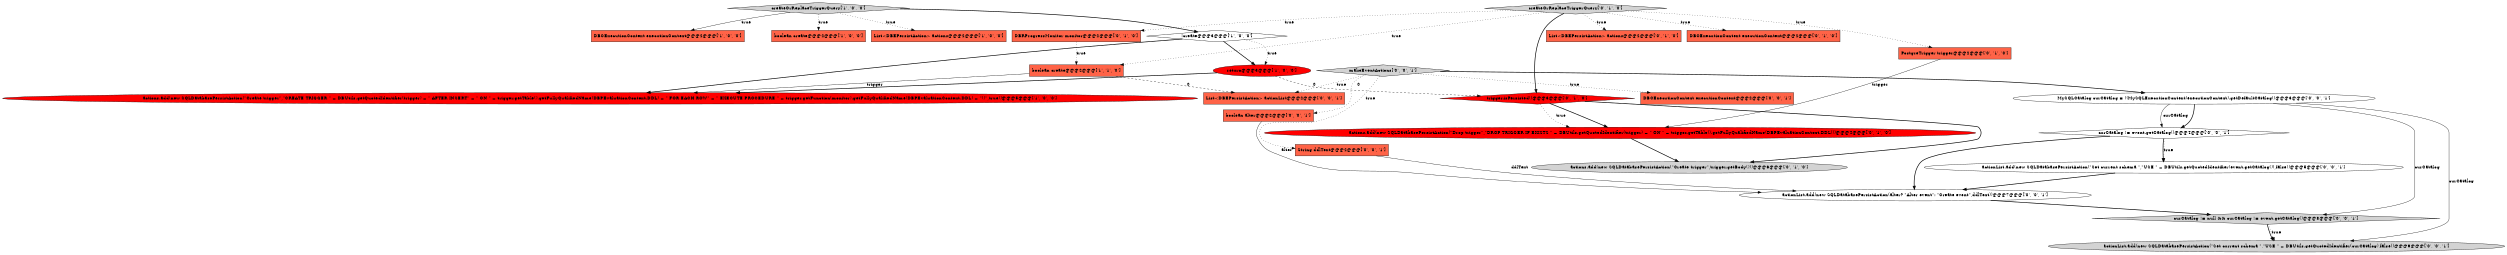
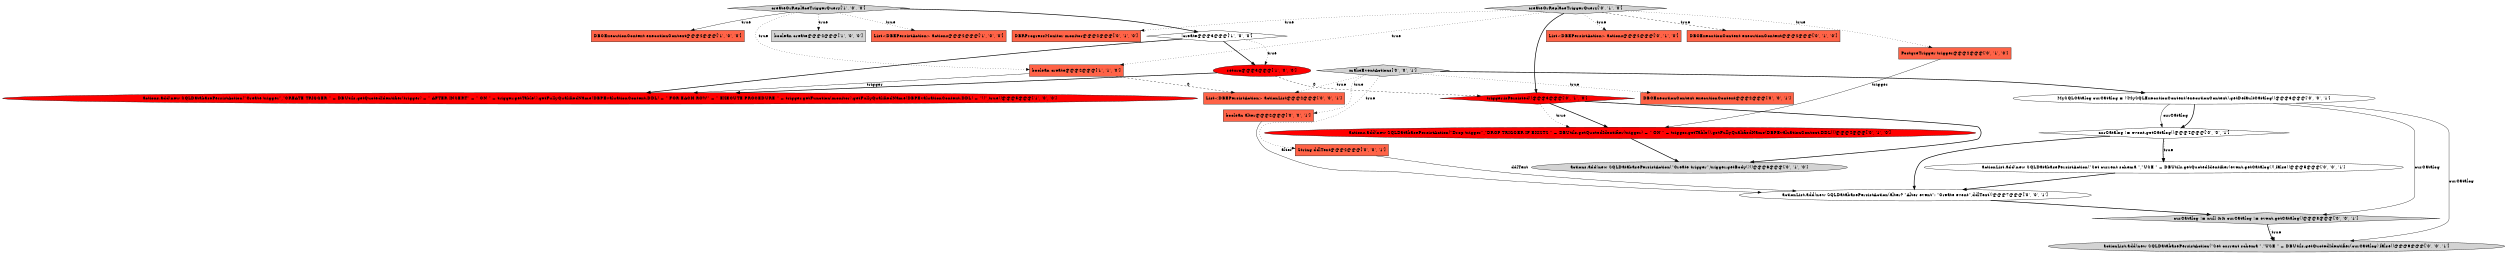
(1662, 21) -> (1662, 21)
(819, 36) -> (819, 36)
(1076, 52) -> (863, 62)
(1359, 84) -> (1359, 84)
